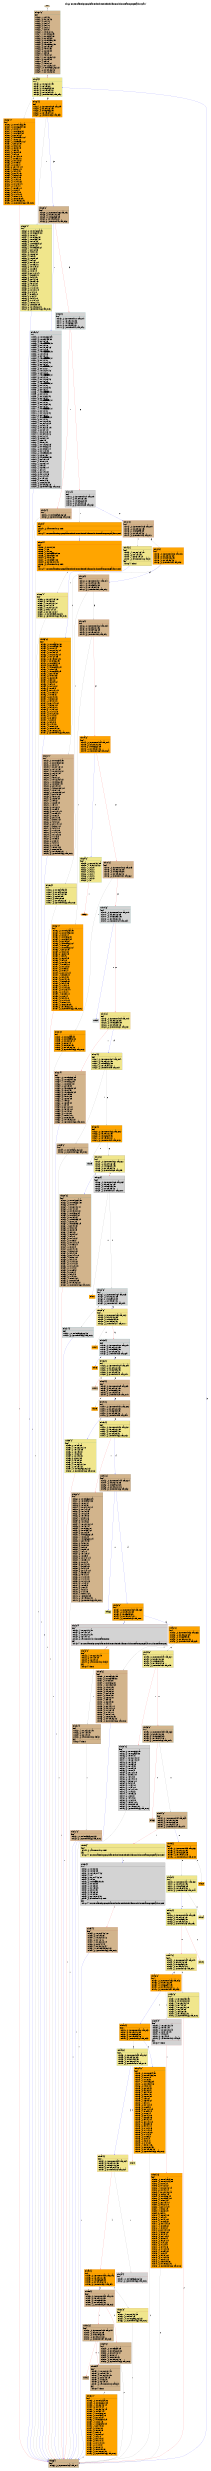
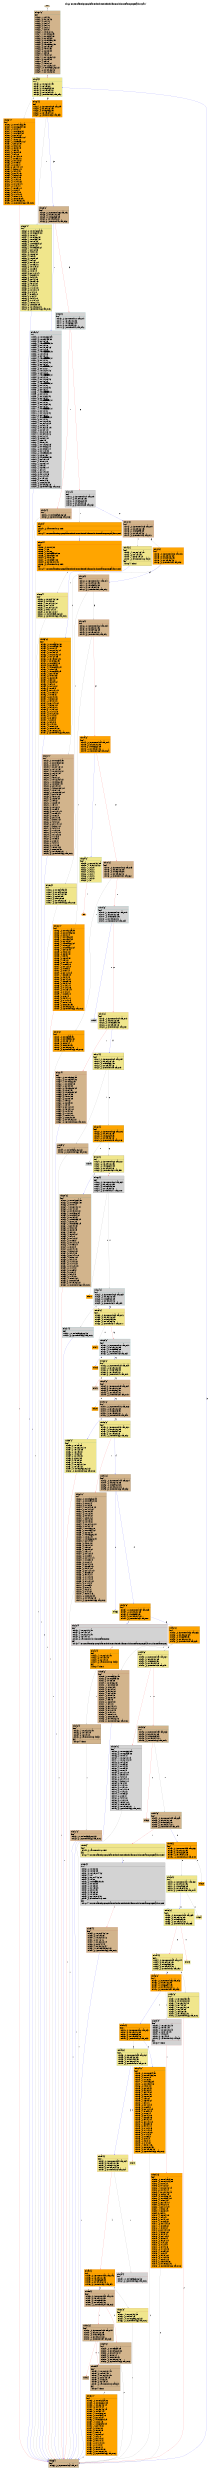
(84, 915) -> (84, 915)
